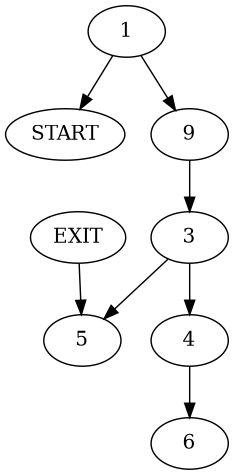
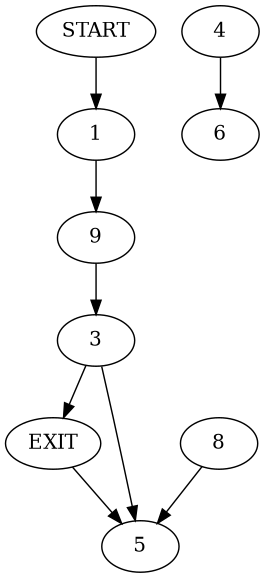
(100, 76) -> (96, 76)
(190, 282) -> (78, 385)
none -> (219, 443)
